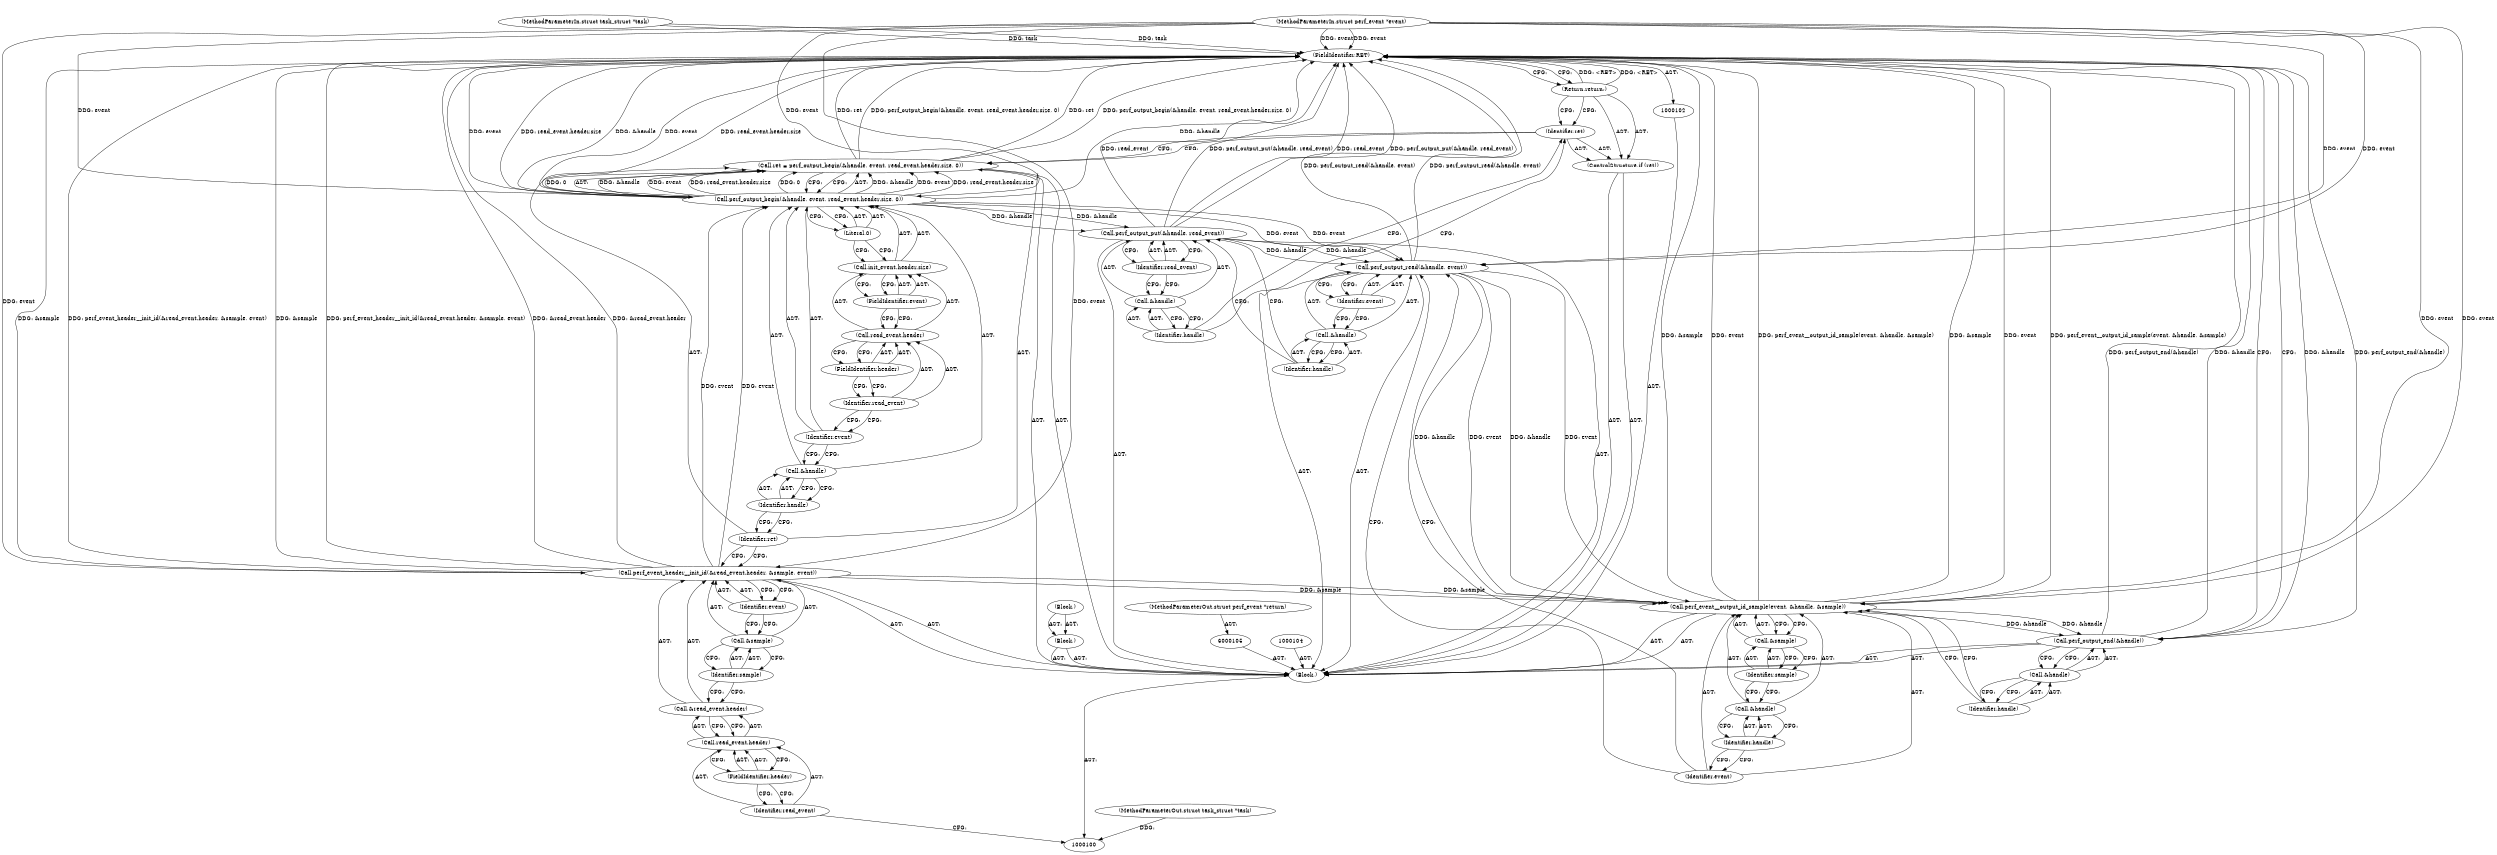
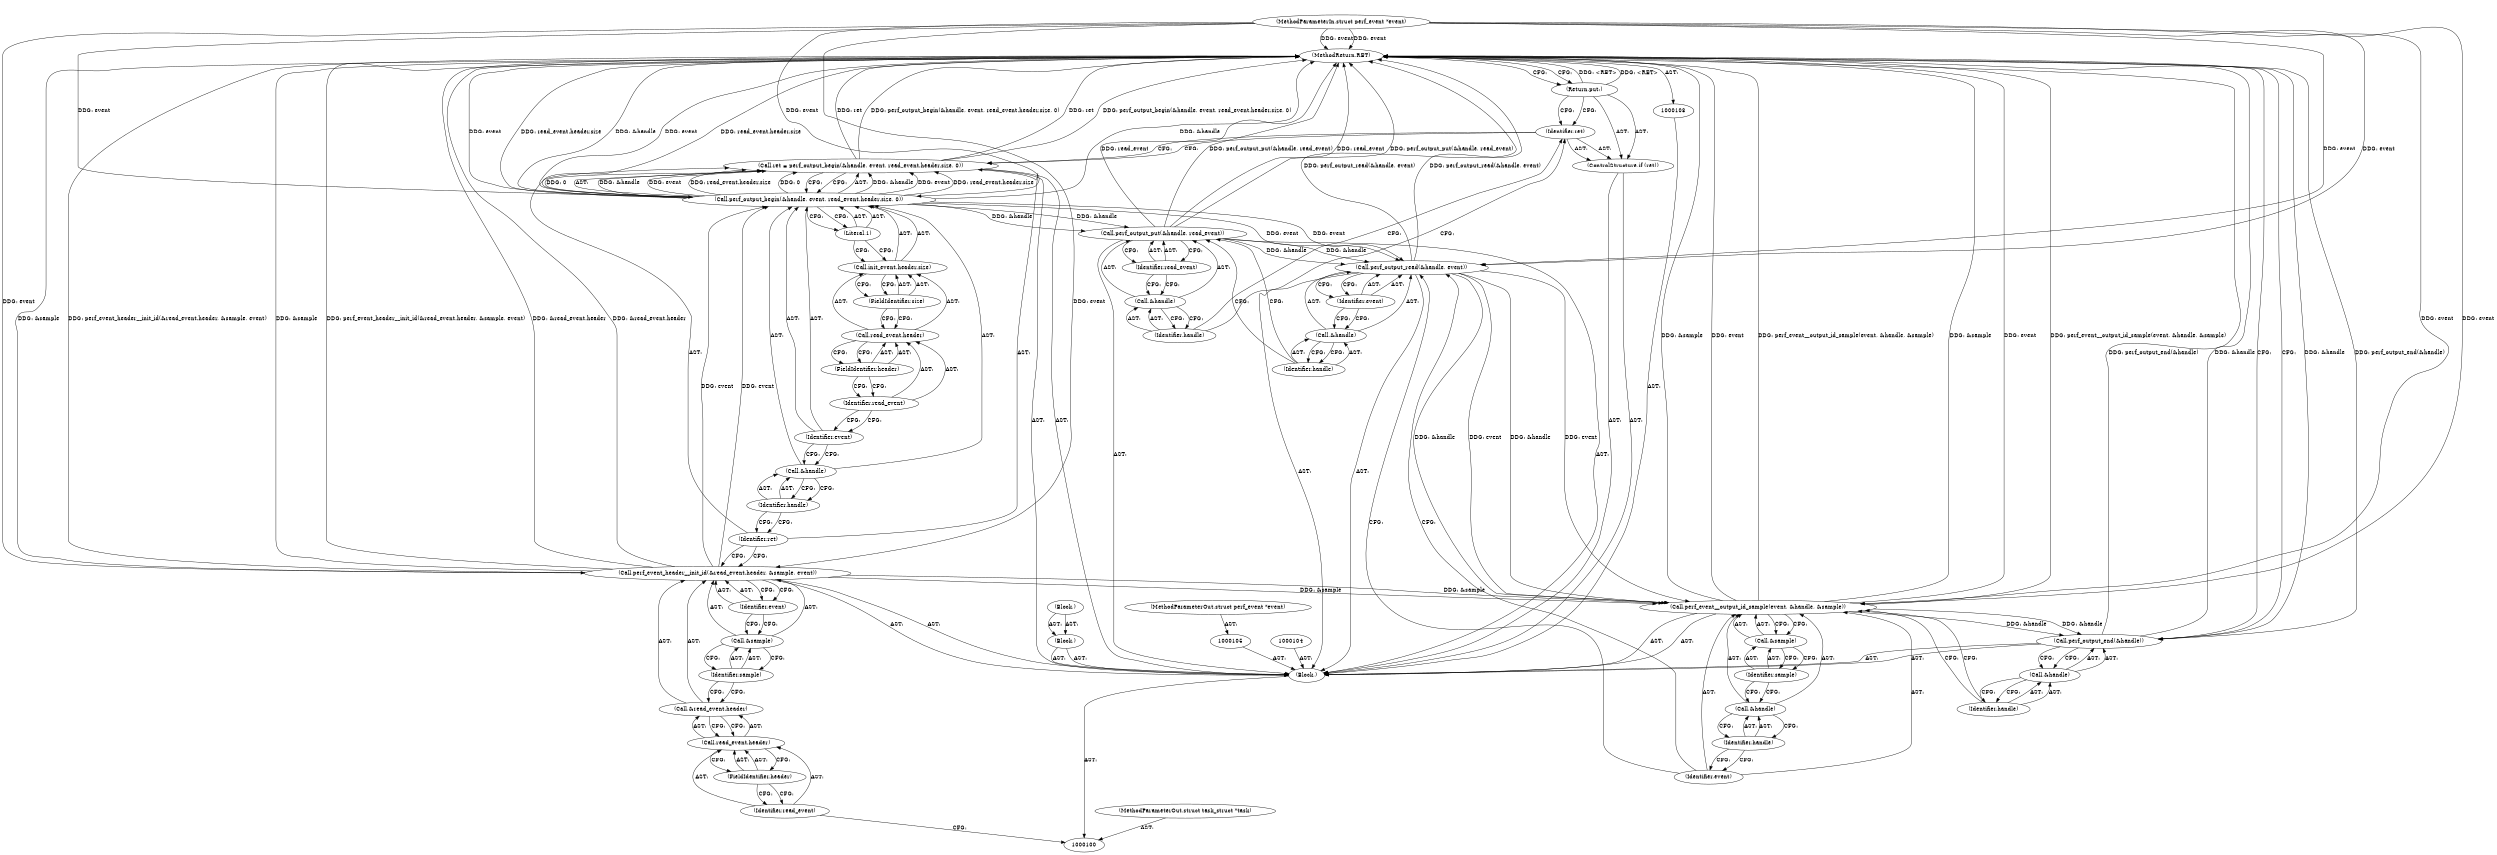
(585, 22) -> none
(1341, 56) -> (1341, 56)
(1585, 90) -> (1585, 90)
(1674, 111) -> (1674, 111)
(858, 234) -> (858, 234)
(897, 302) -> (897, 302)
(1218, 607) -> (1218, 607)
(1231, 641) -> (1231, 641)
(1148, 828) -> (1148, 828)
